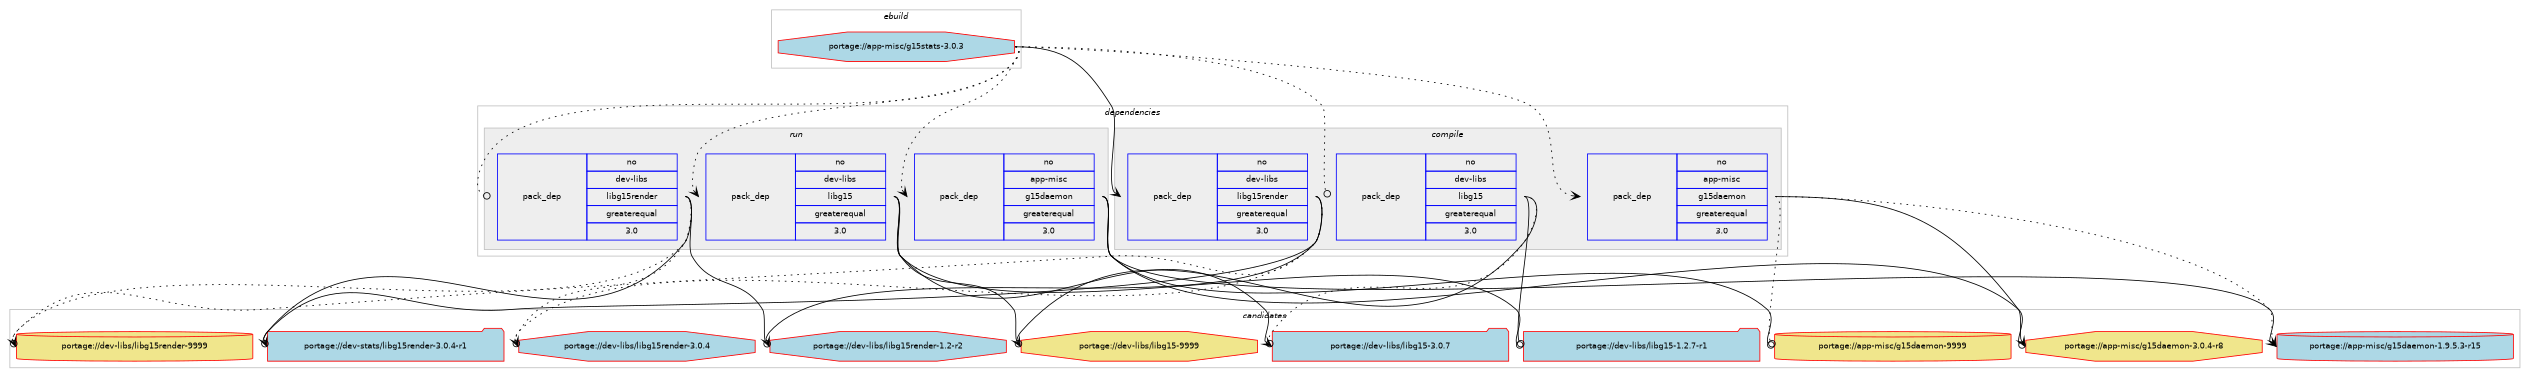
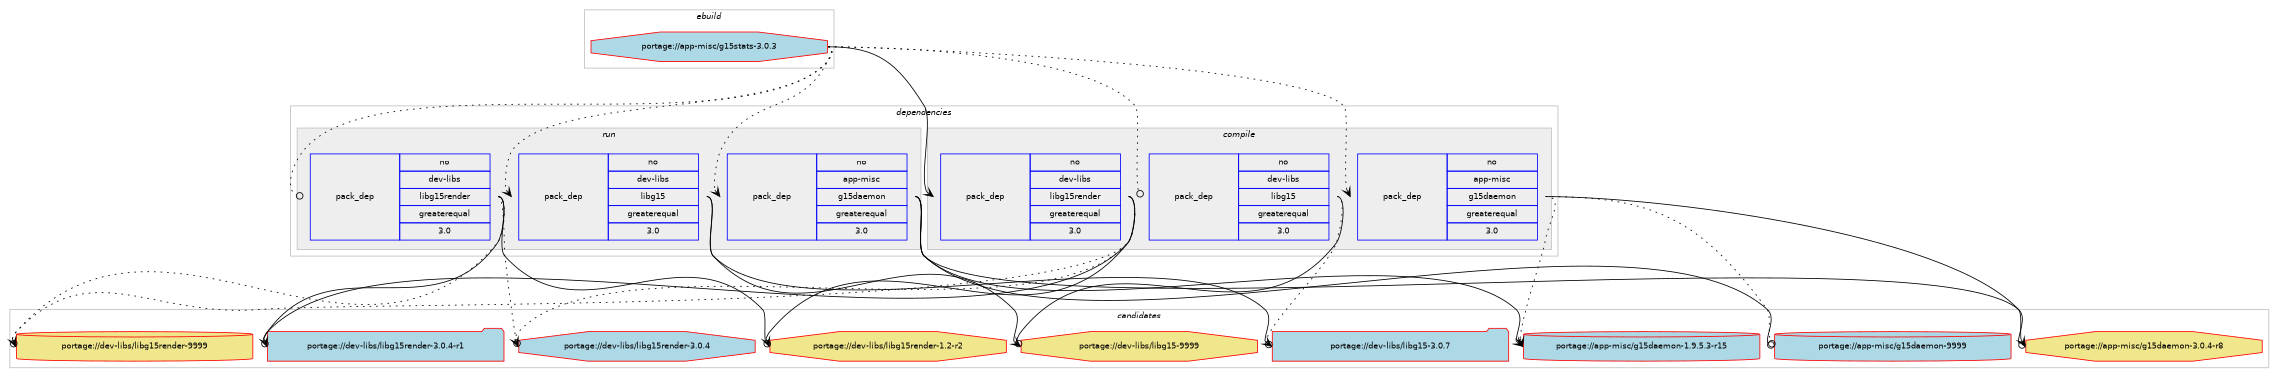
(386, 346) -> (386, 346)
(888, 346) -> (888, 346)
(1642, 346) -> none
(1893, 346) -> (1893, 346)
